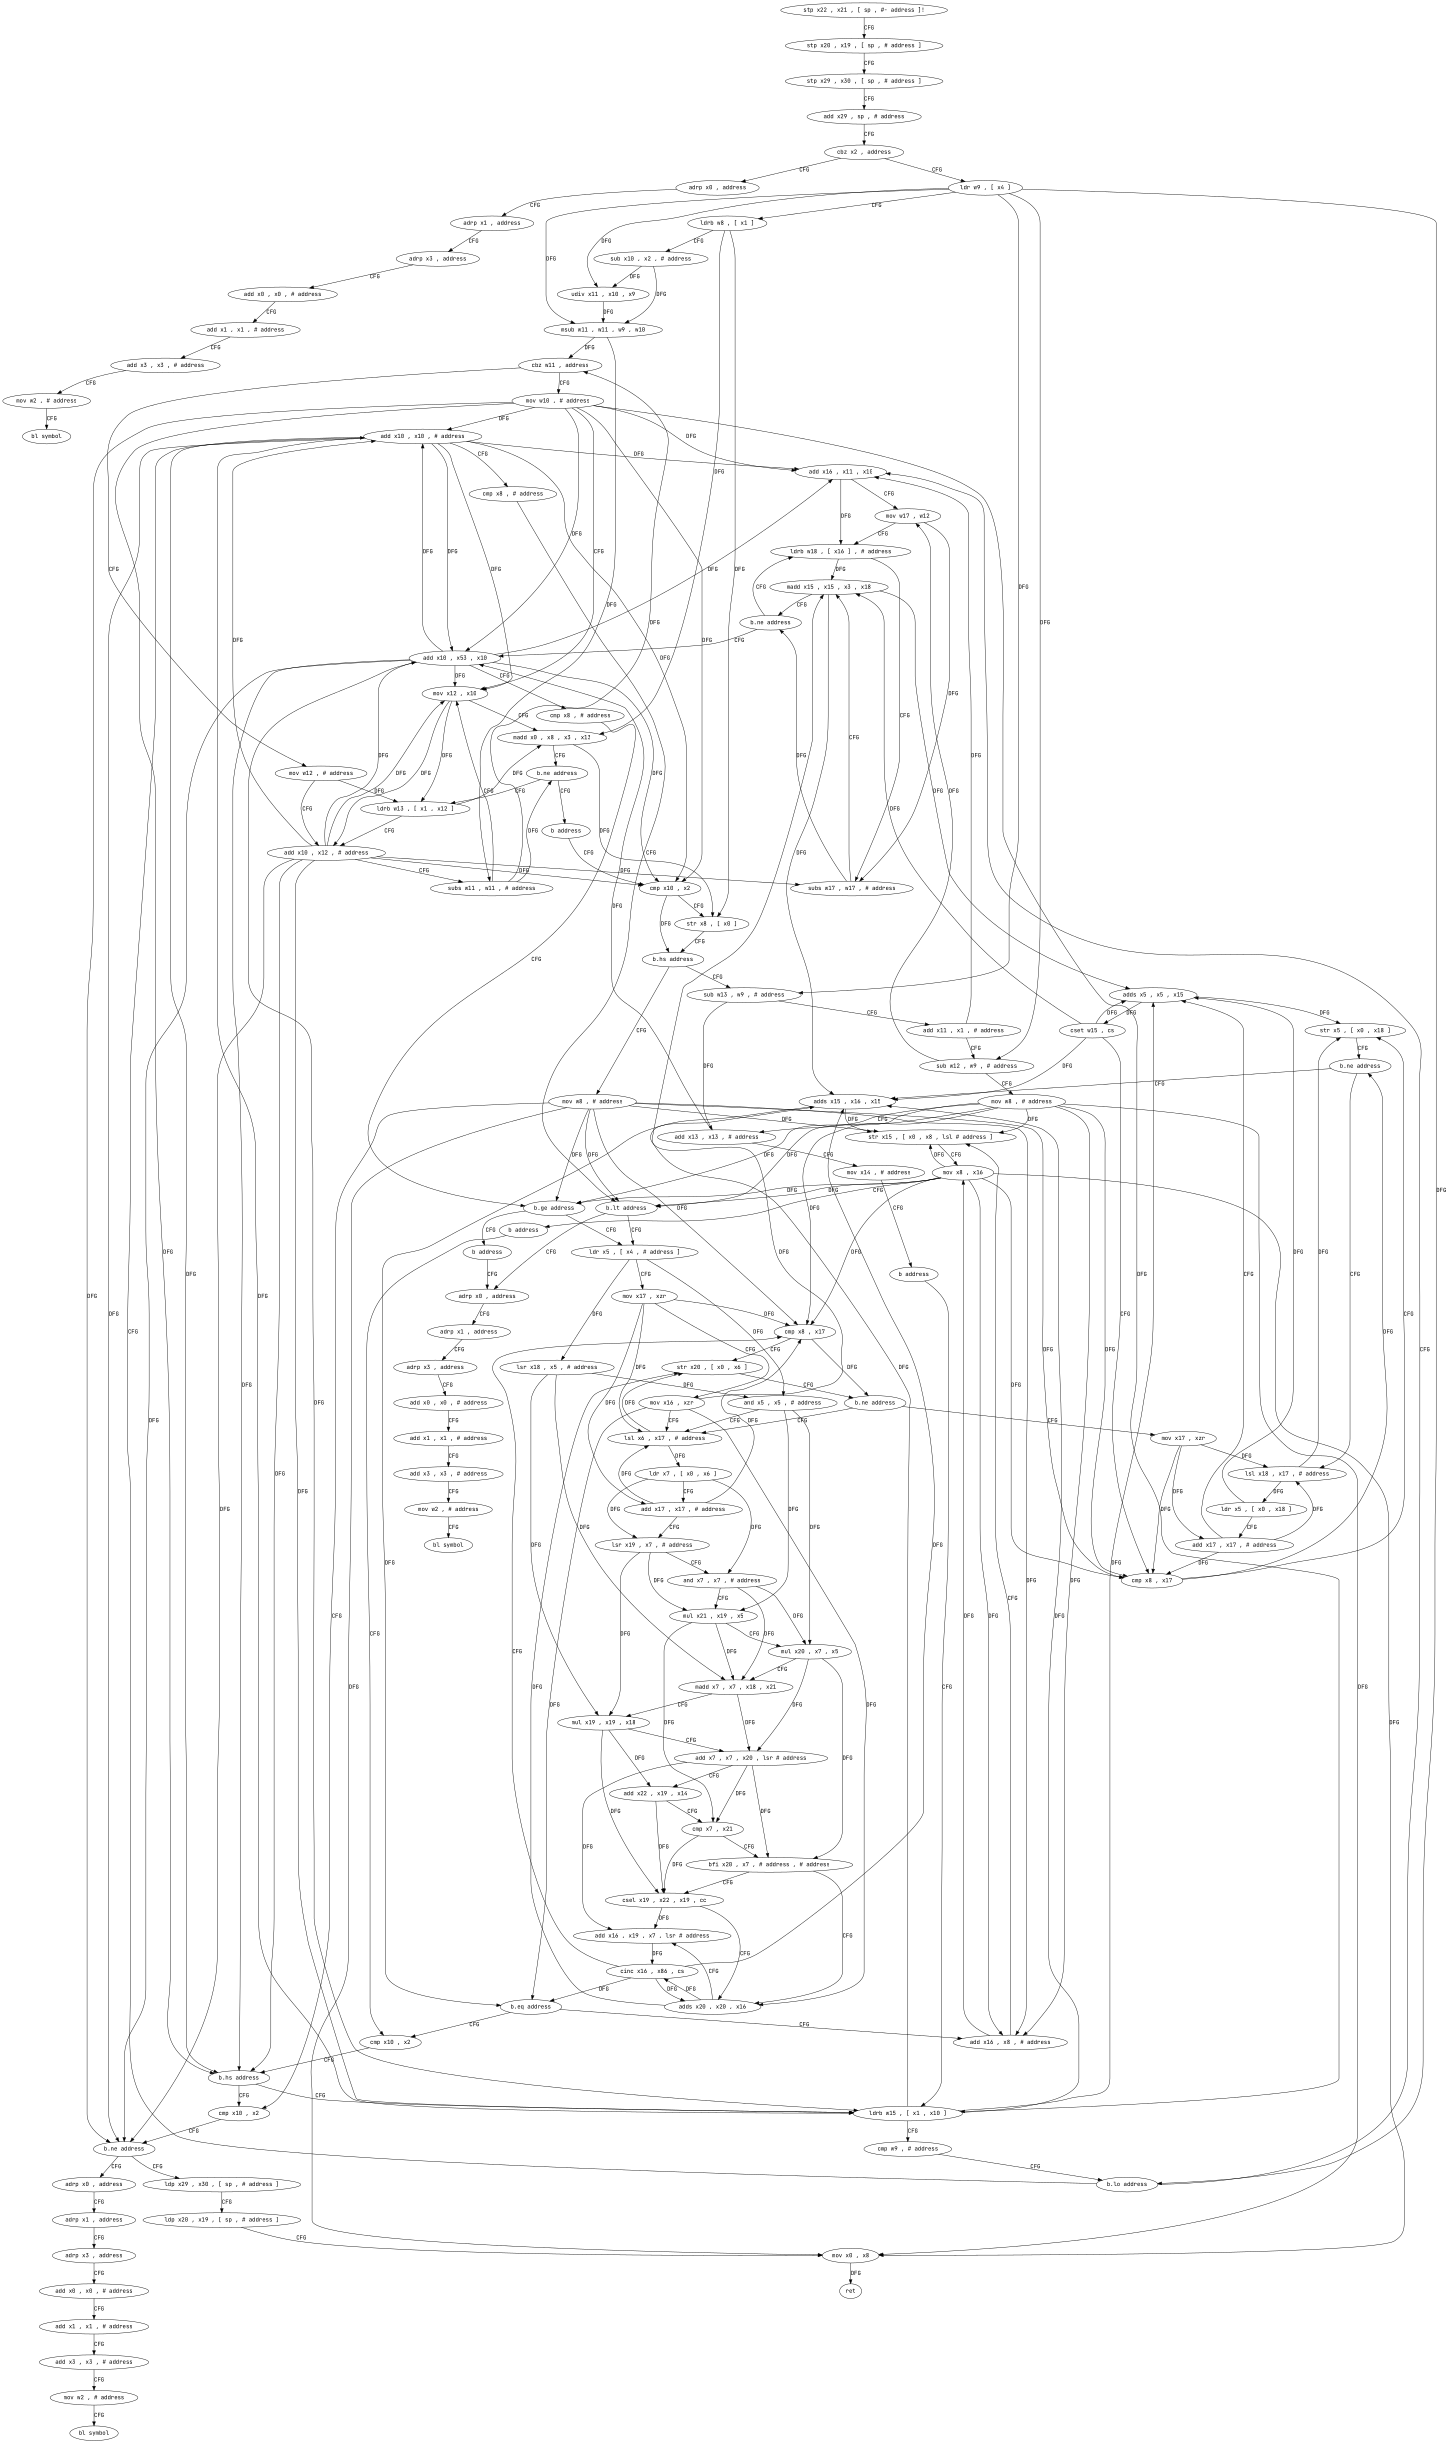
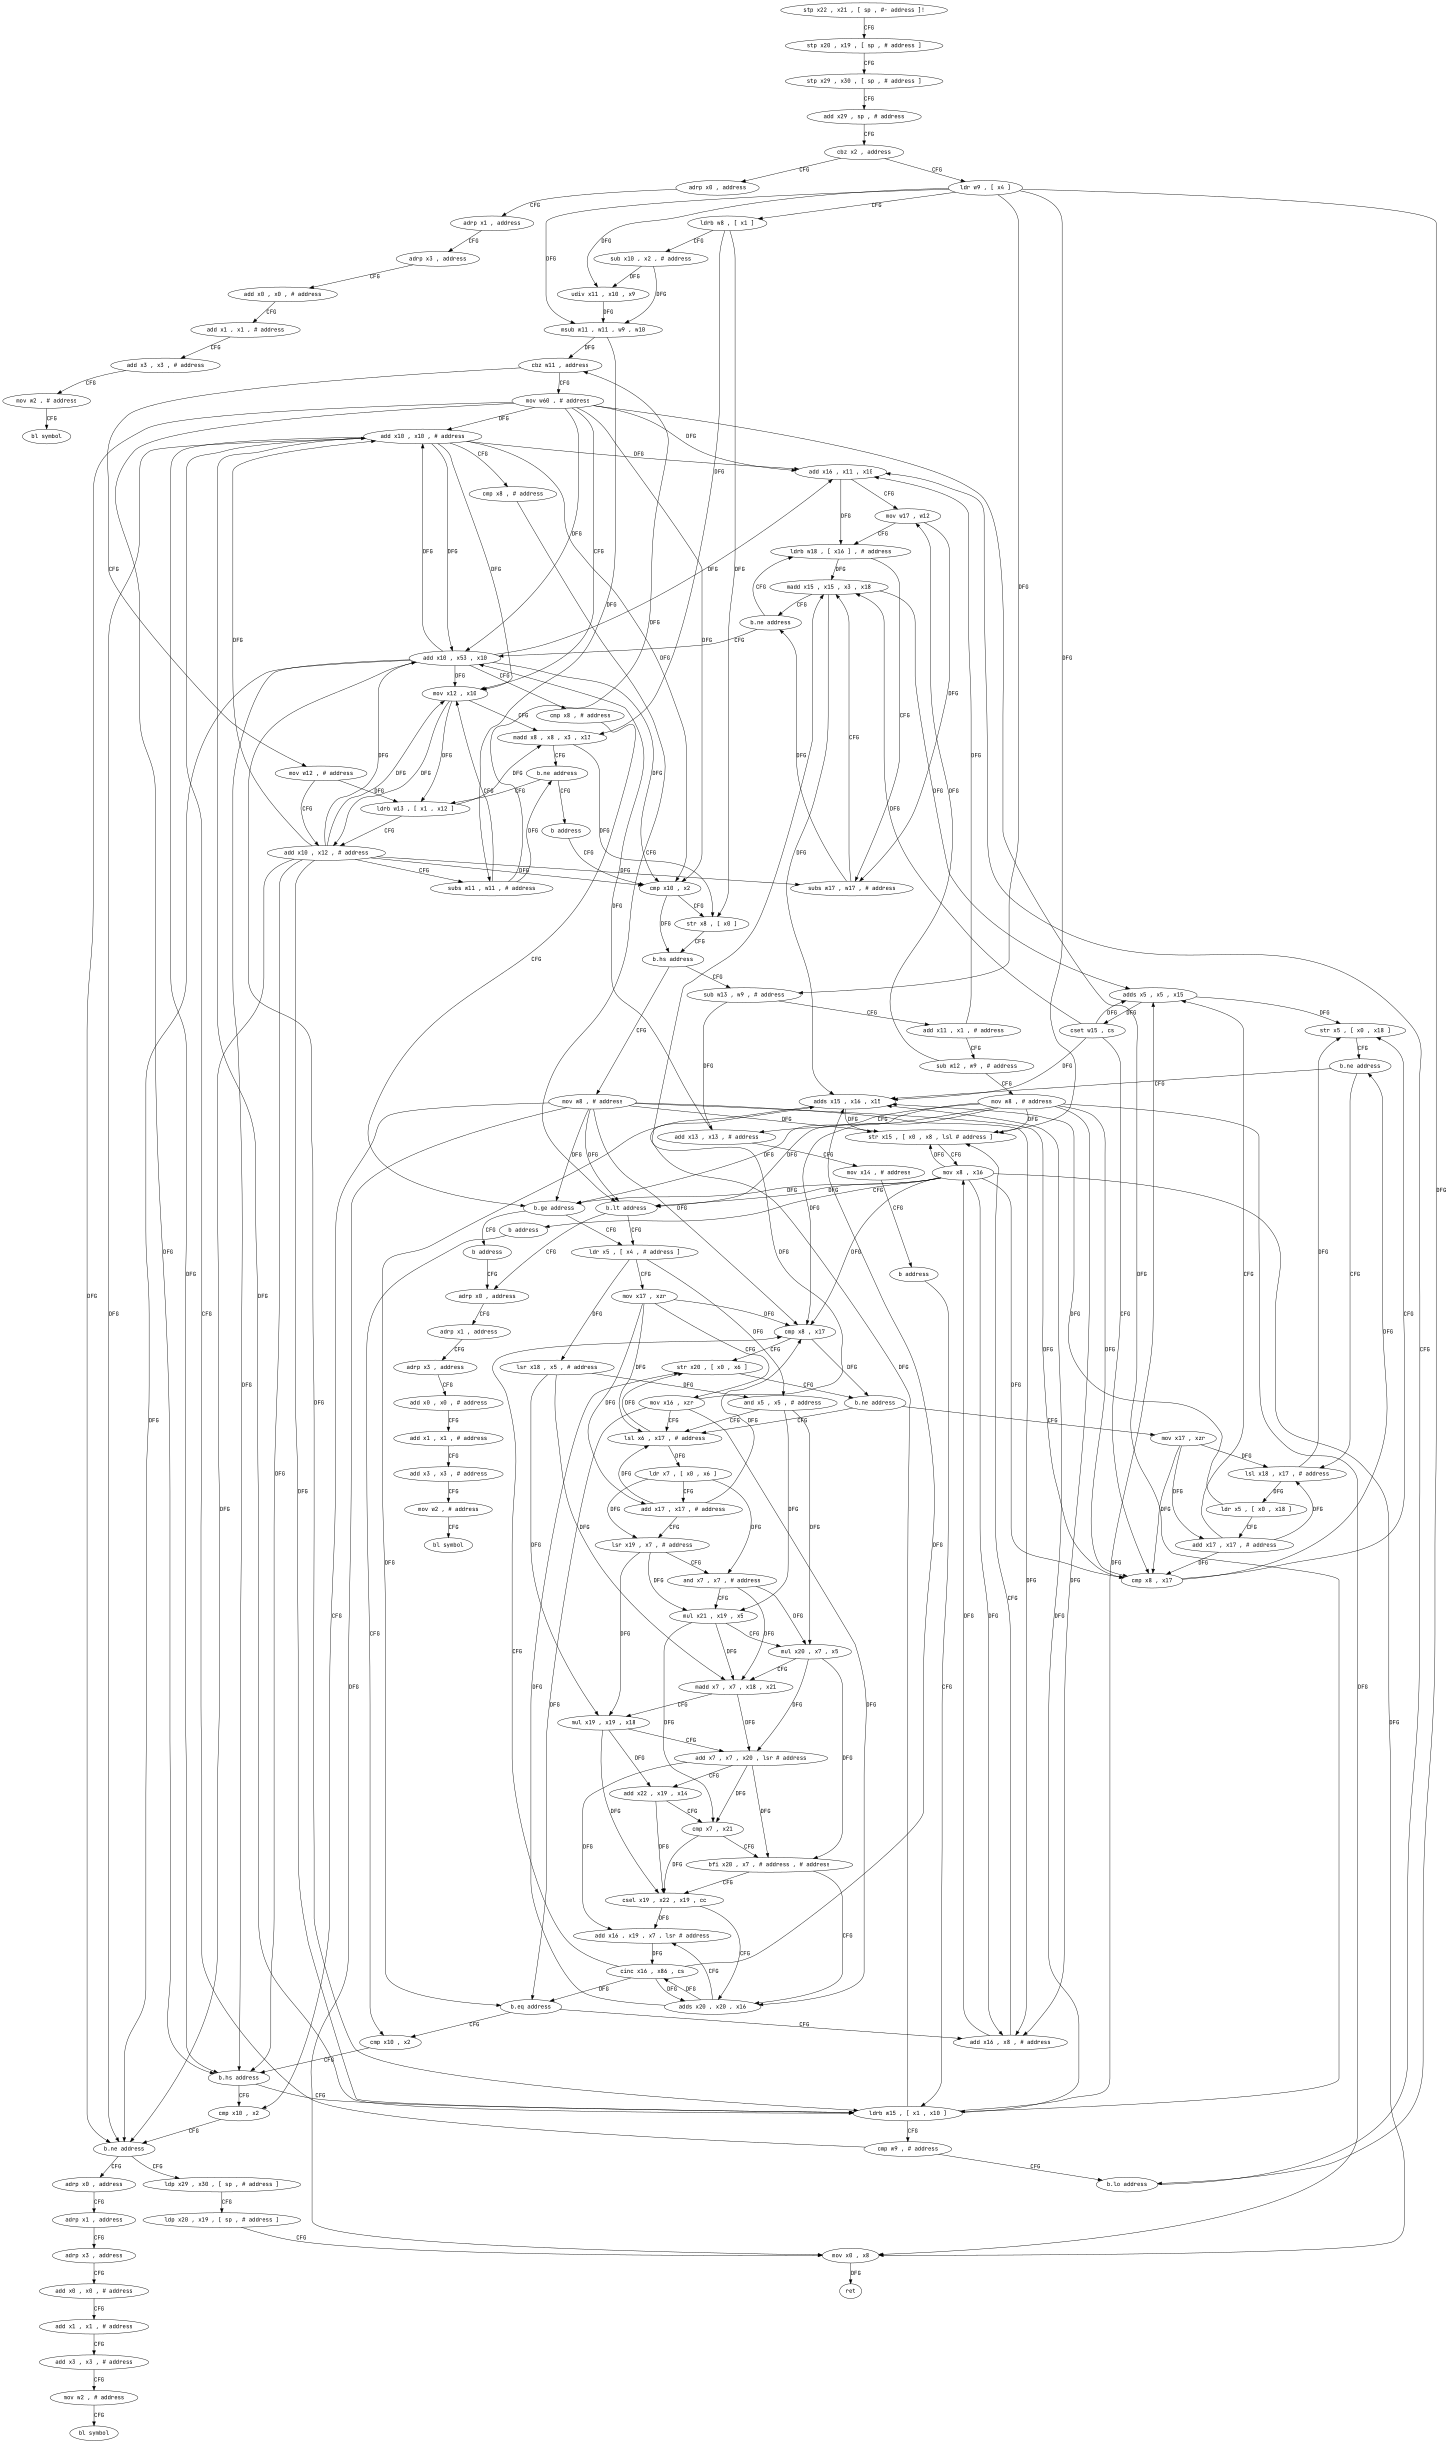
(558, 401) -> (558, 401)
(1040, 624) -> (1062, 680)
(552, 738) -> (552, 738)
(1293, 1234) -> (1074, 1282)
(130, 1663) -> (201, 1491)
